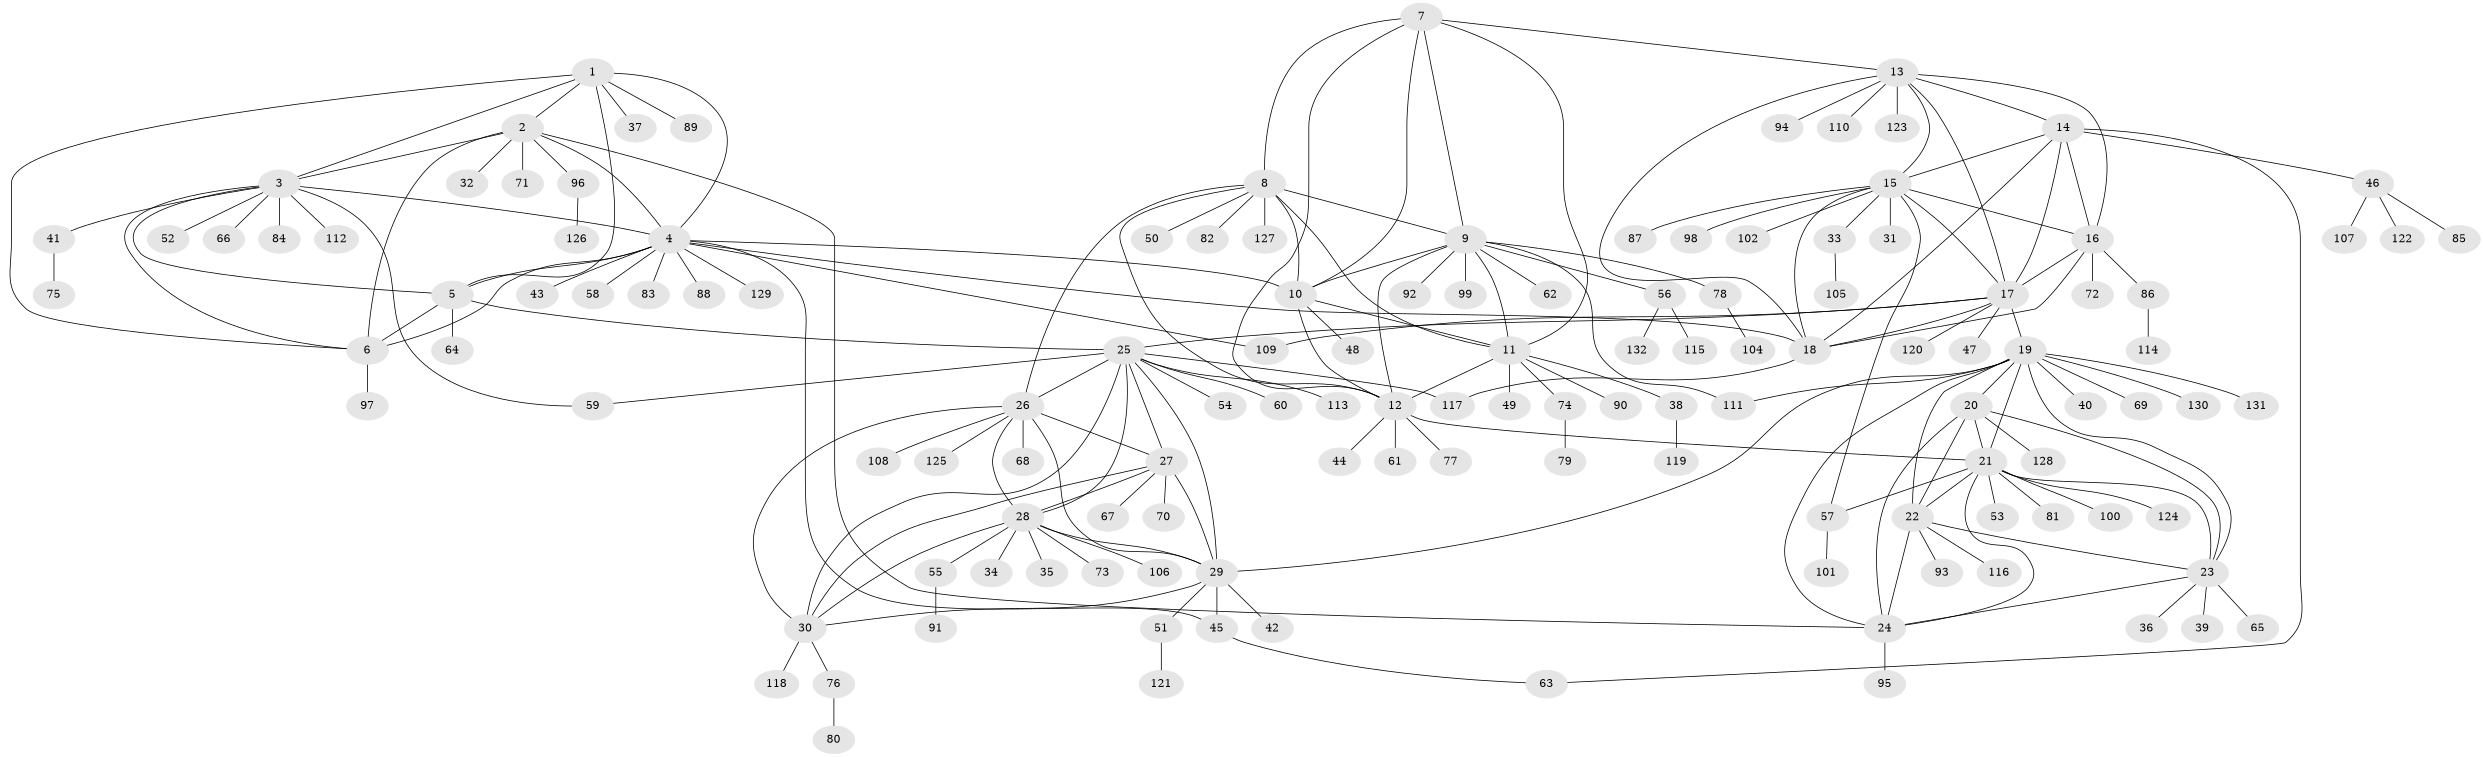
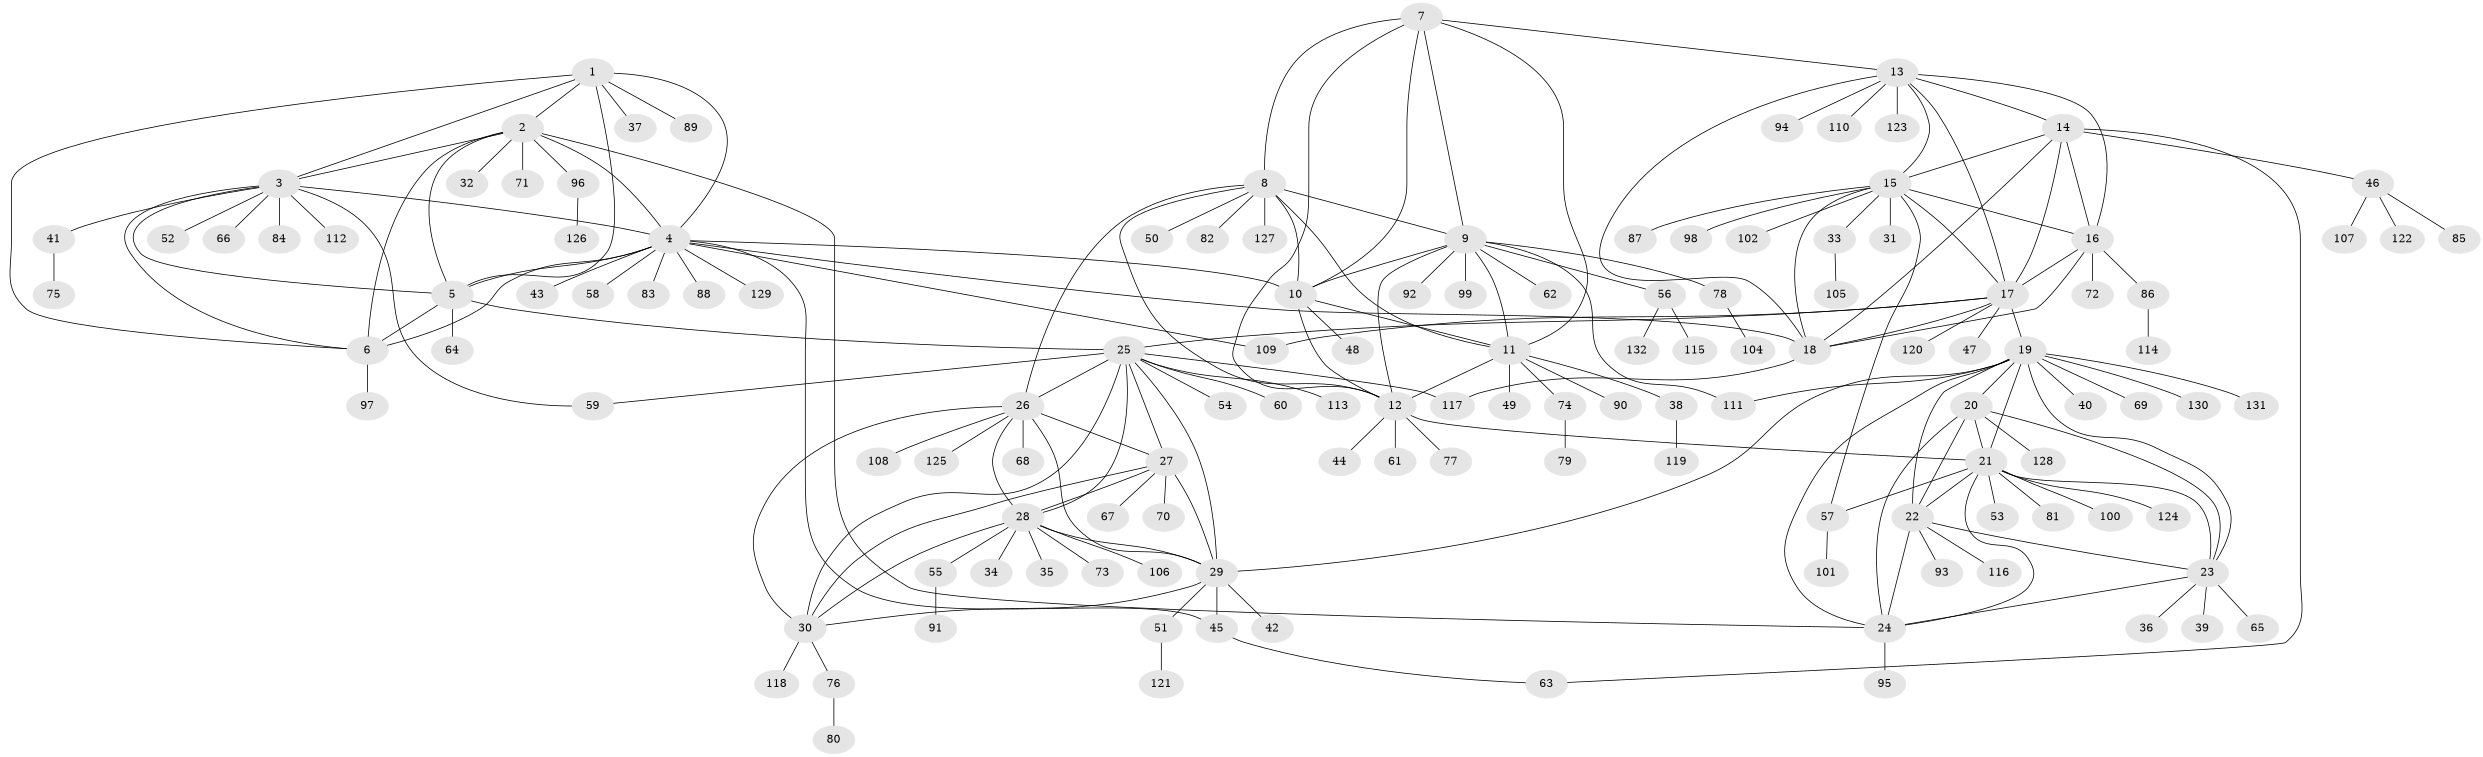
none -> (432, 189)
